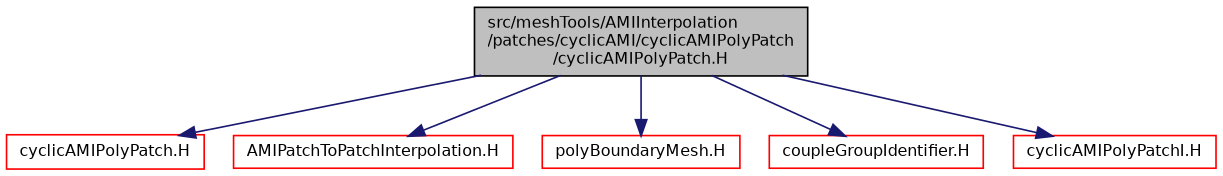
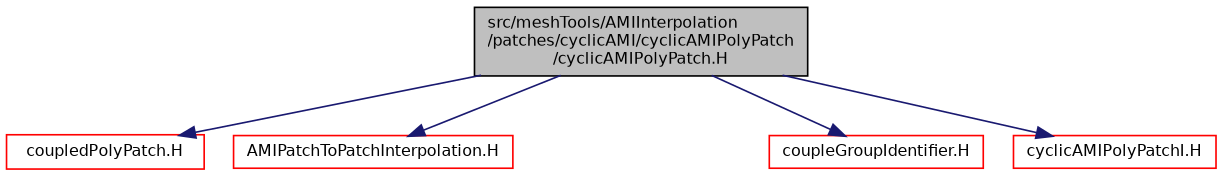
(105, 152) -> (105, 152)
(641, 152) -> none
